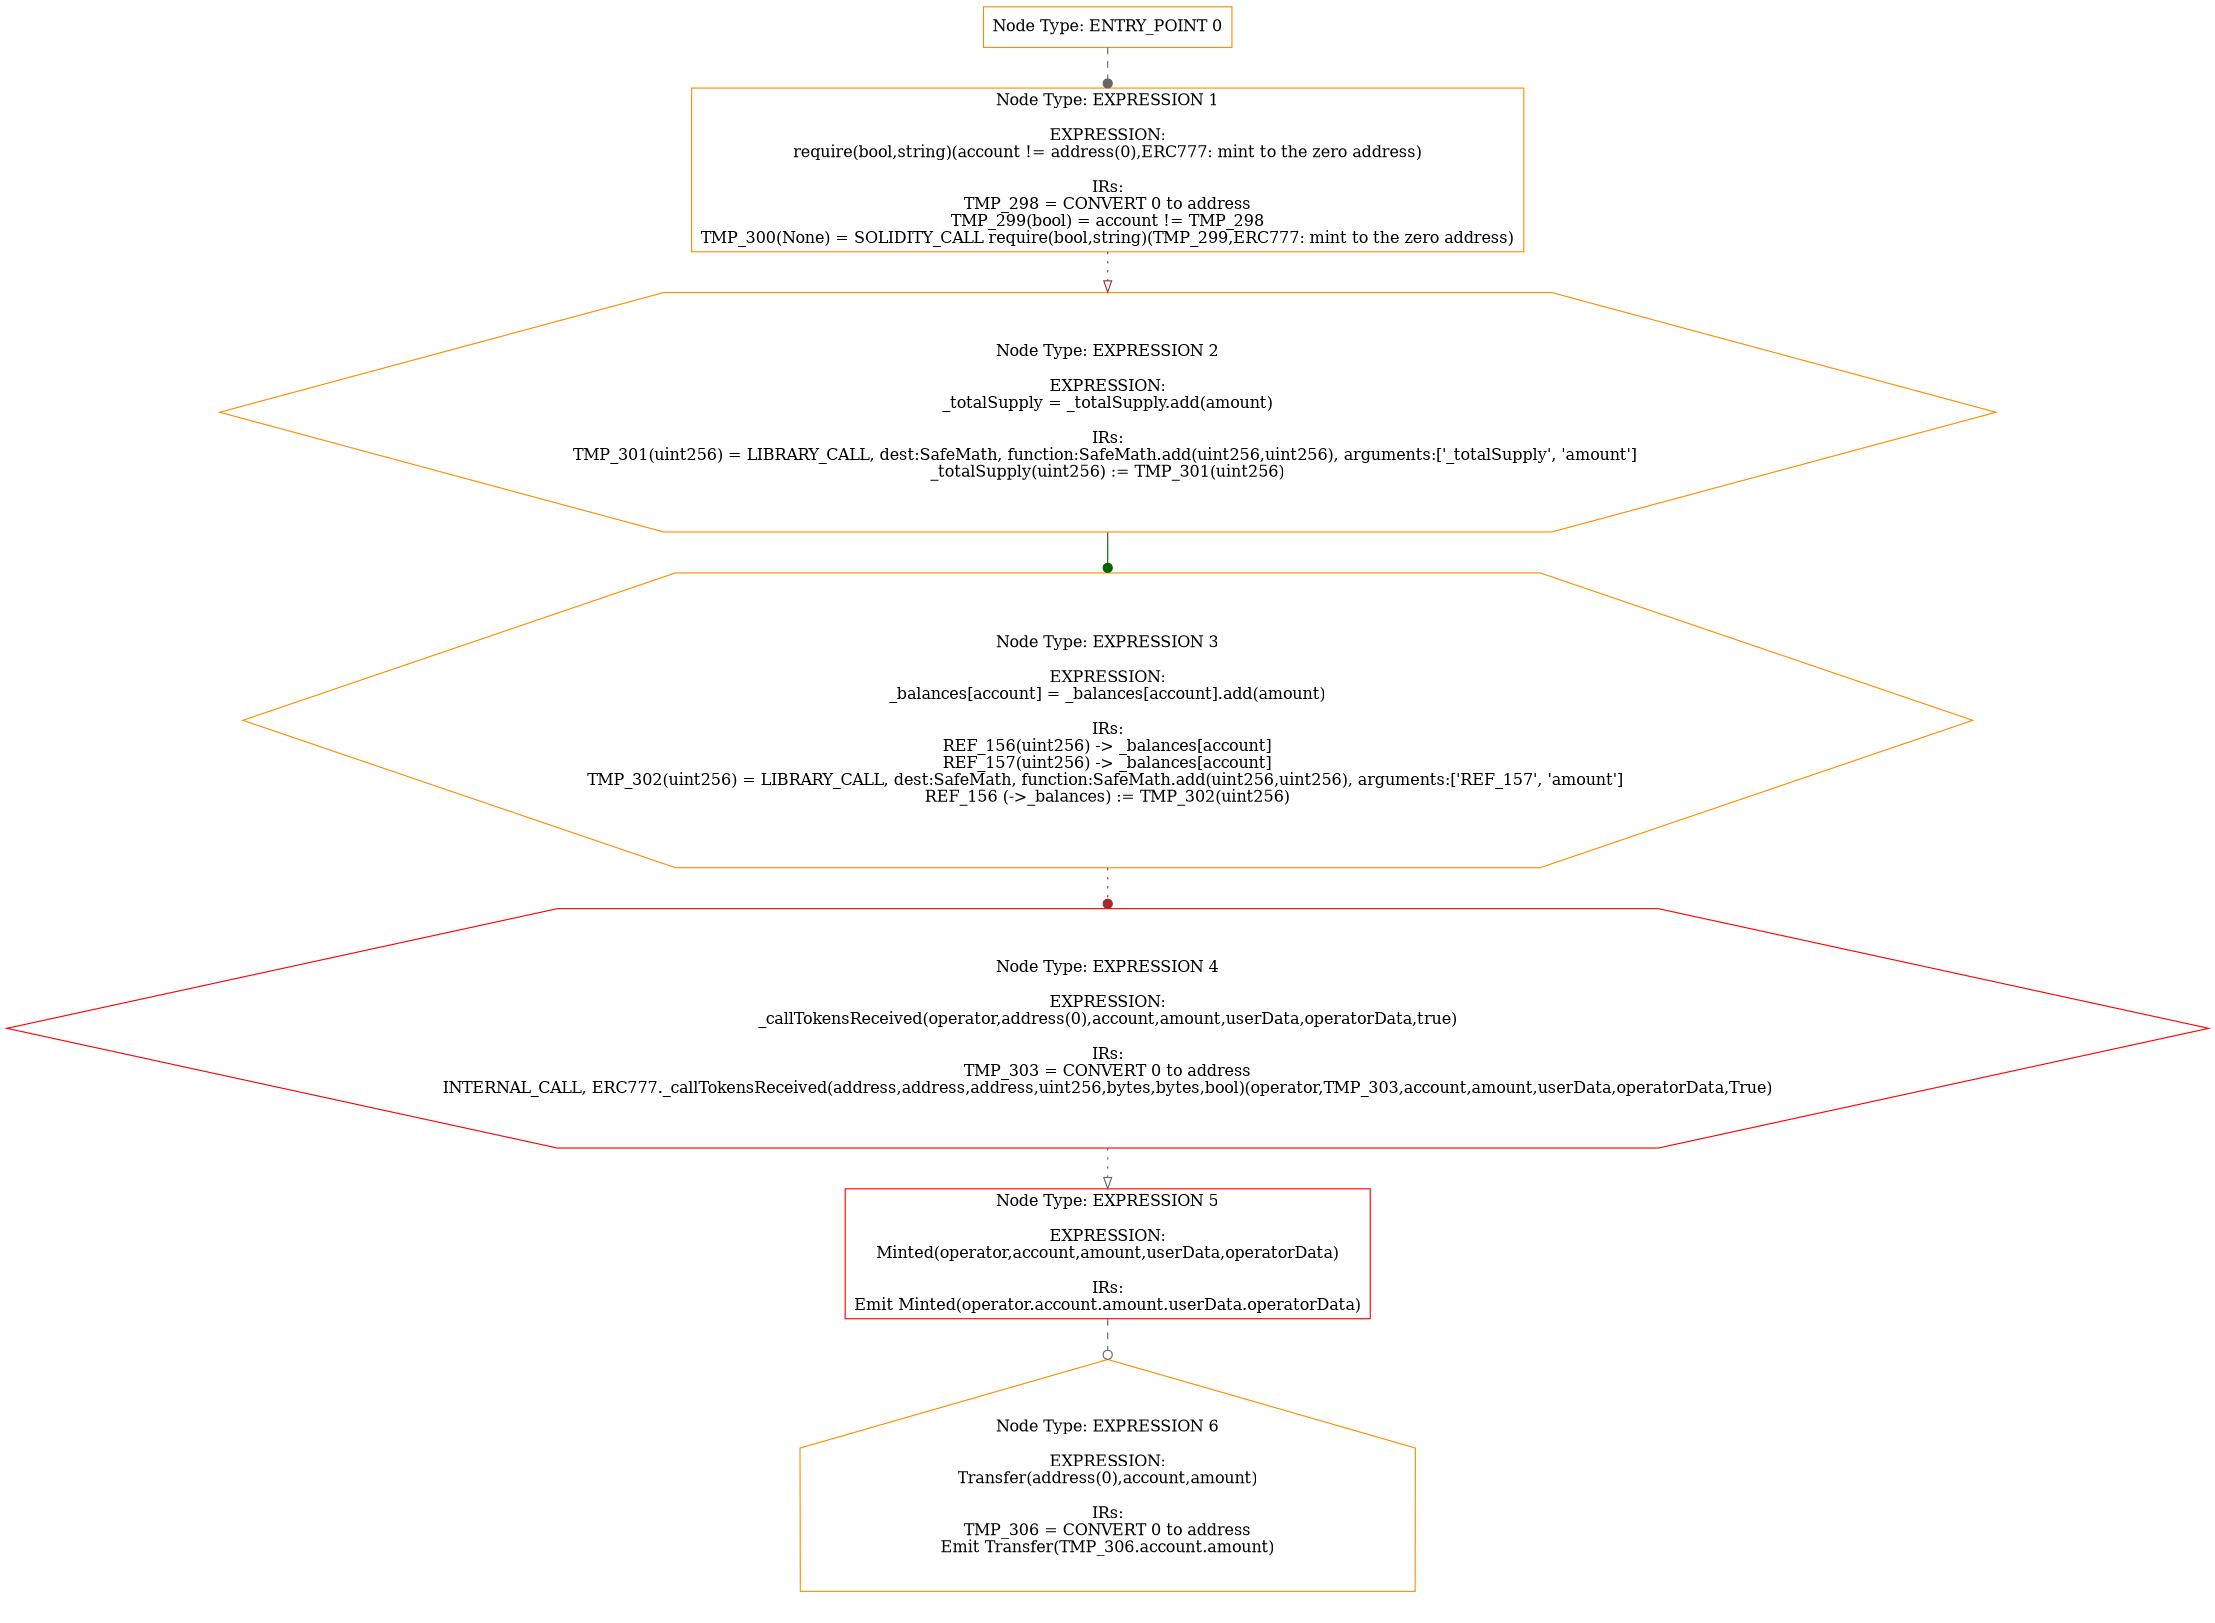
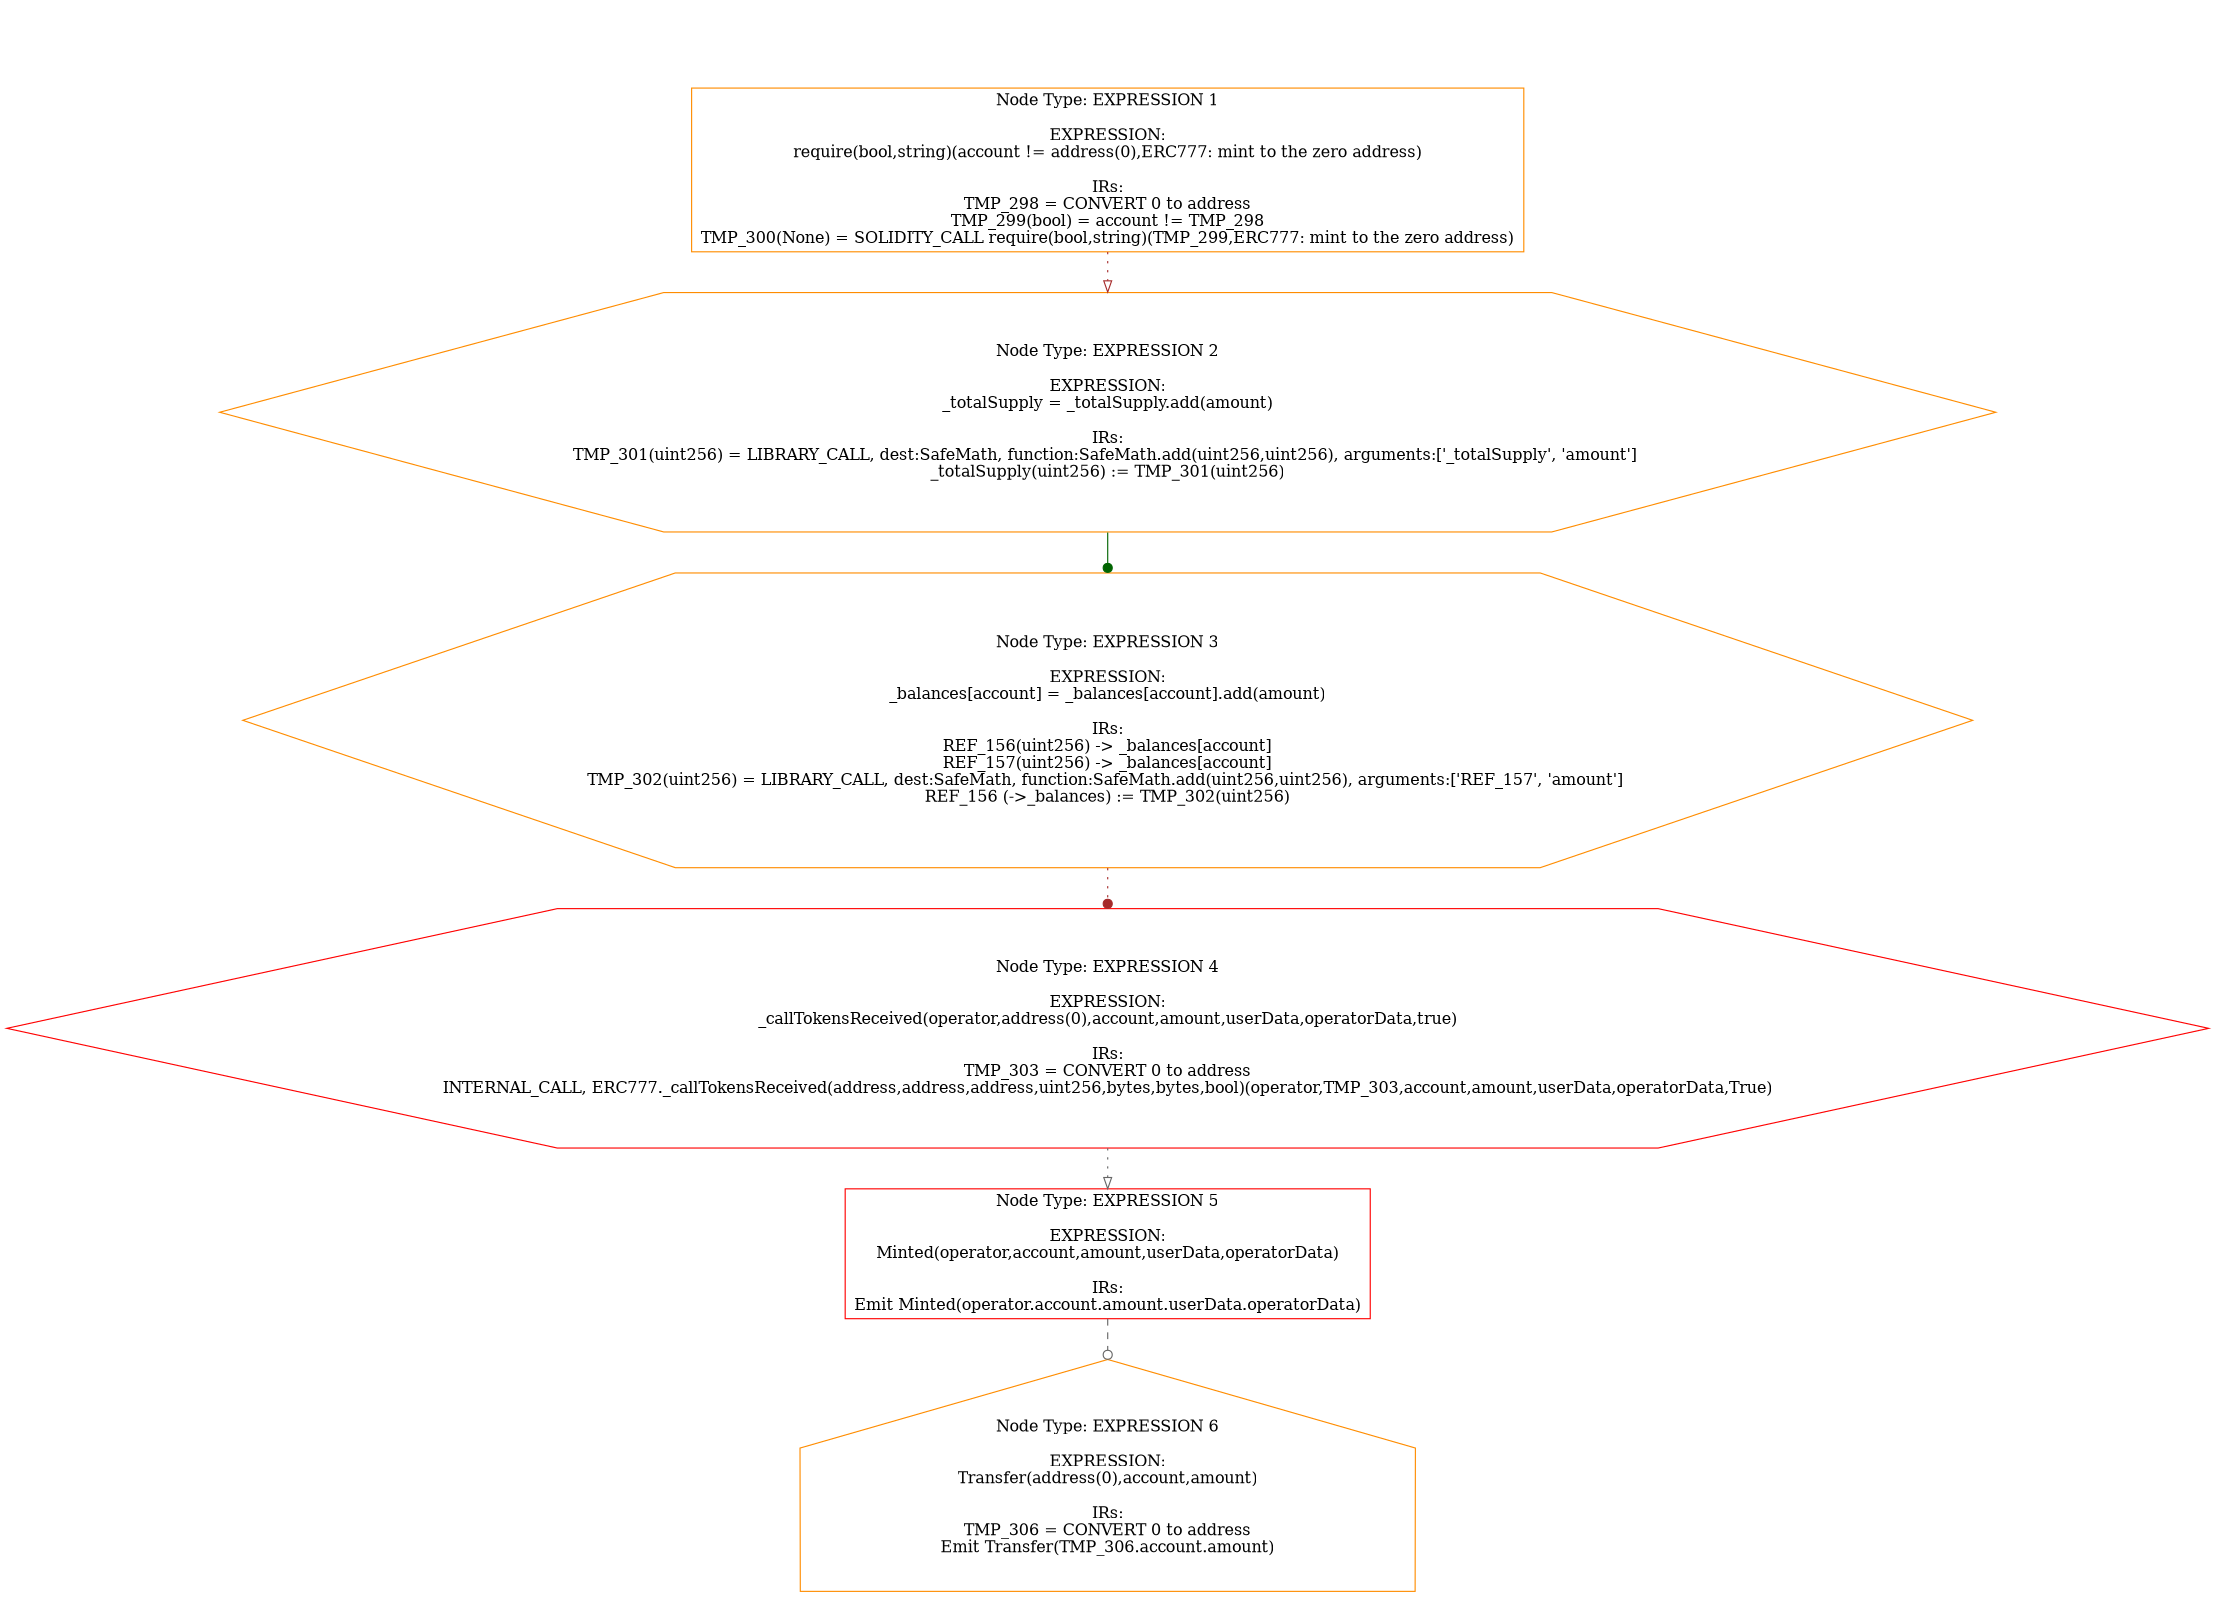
(1108, 27) -> none
